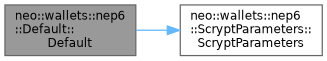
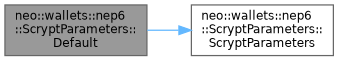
(70, 30) -> (76, 30)
